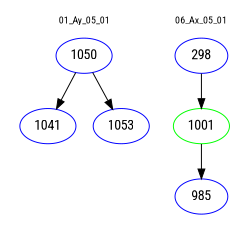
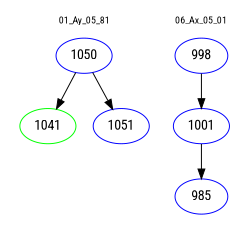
(85, 21) -> (85, 21)
(201, 56) -> (201, 56)
(48, 126) -> (48, 126)
(121, 126) -> (121, 126)
(201, 126) -> (201, 126)
